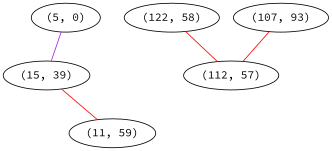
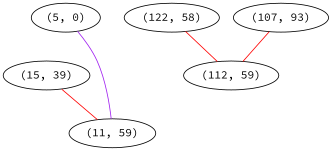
(56, 46) -> (101, 72)
(231, 75) -> (231, 75)
